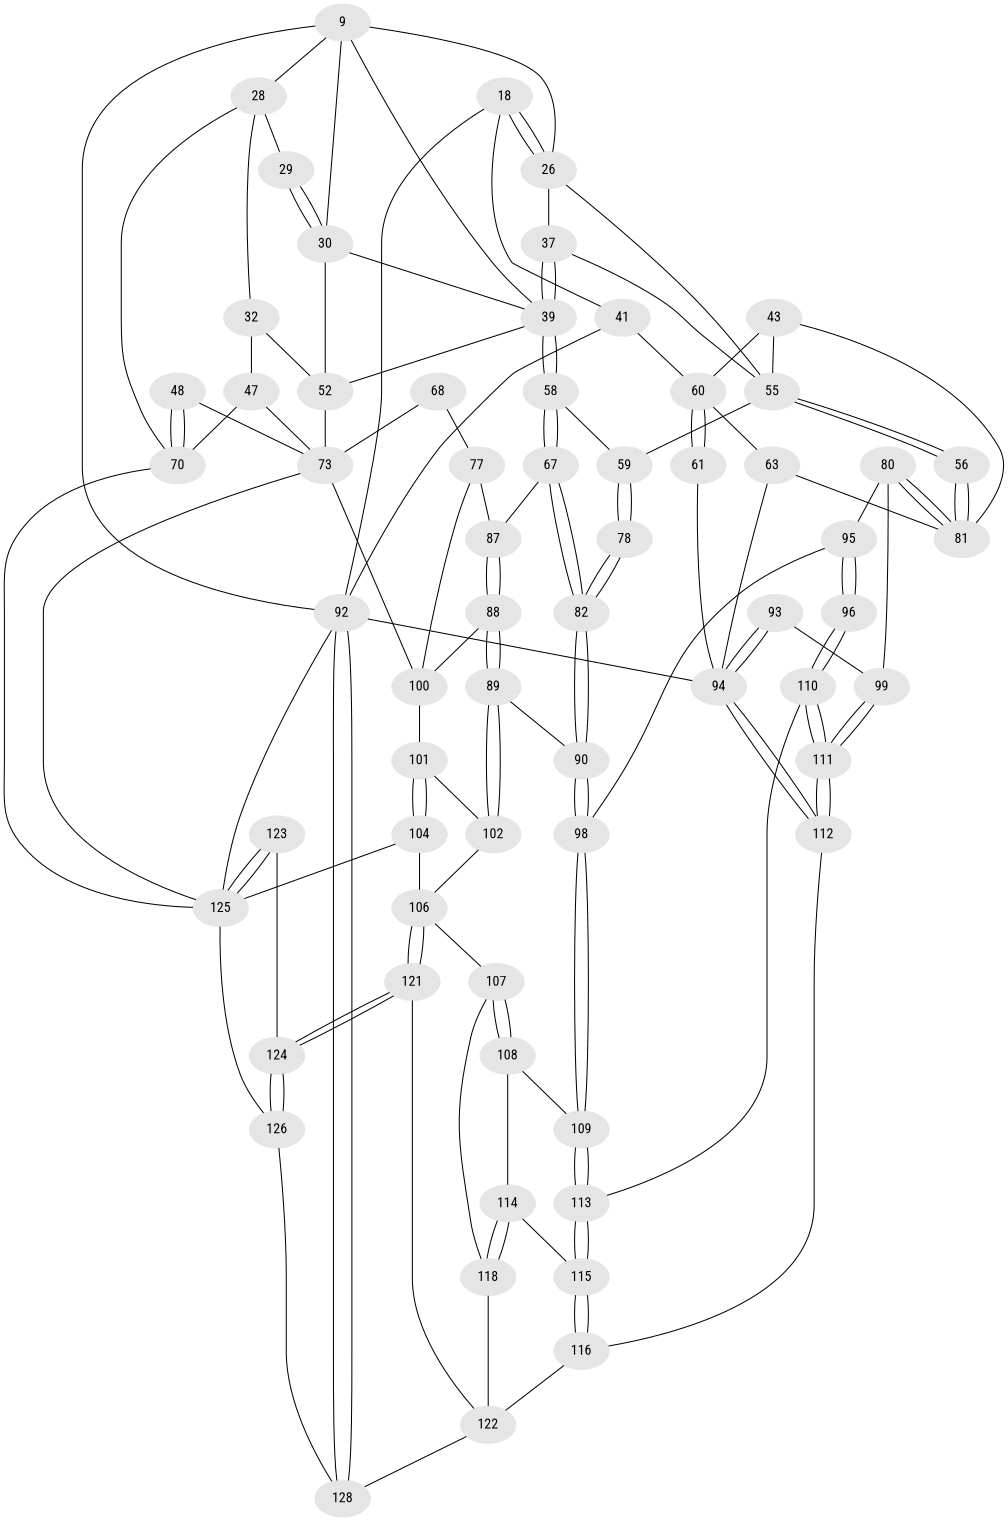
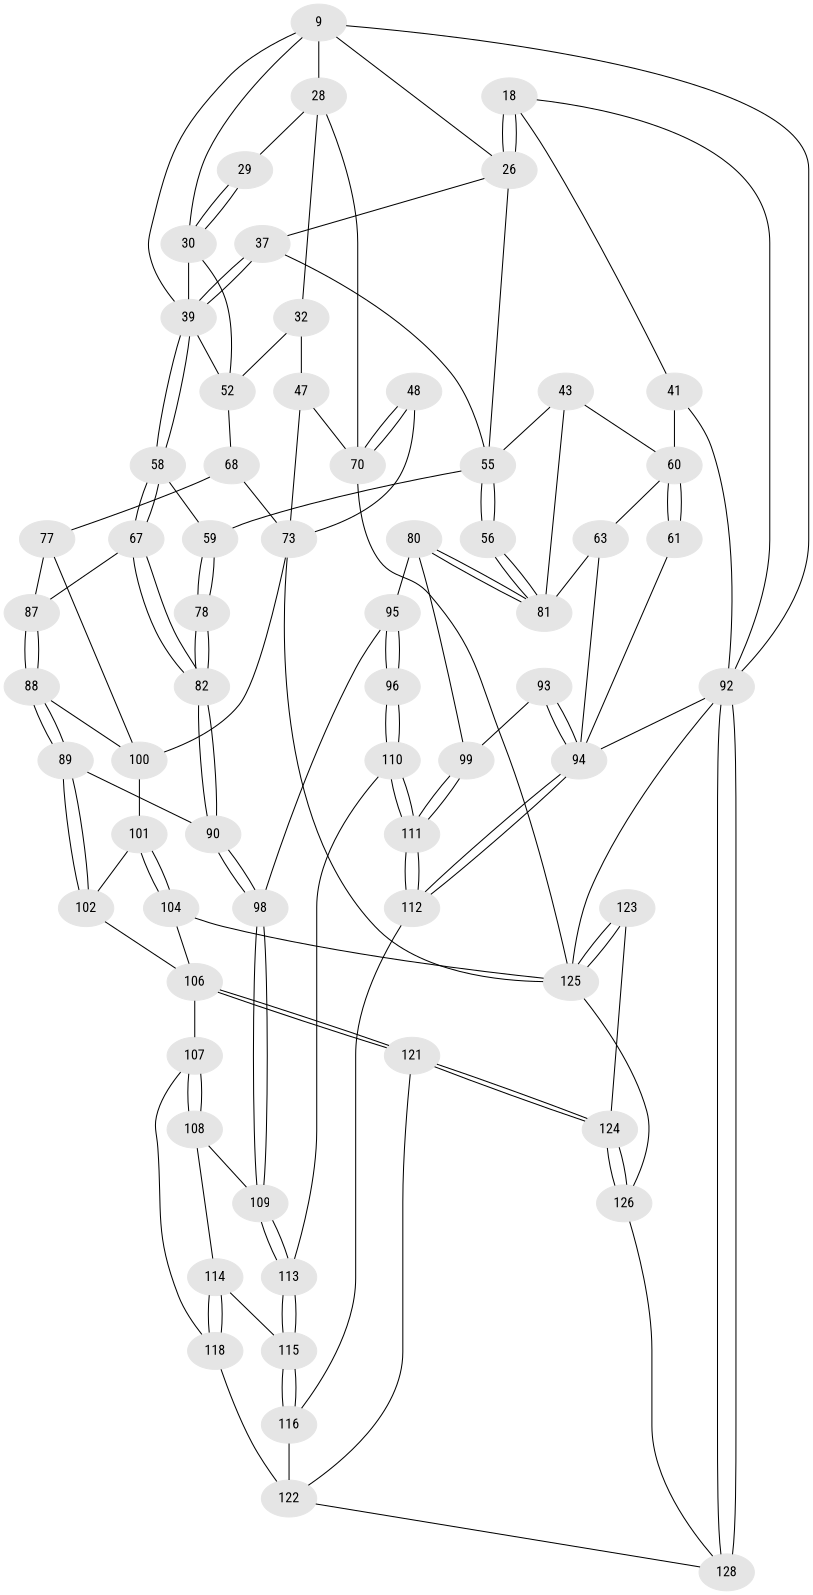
(325, 429) -> (230, 429)
